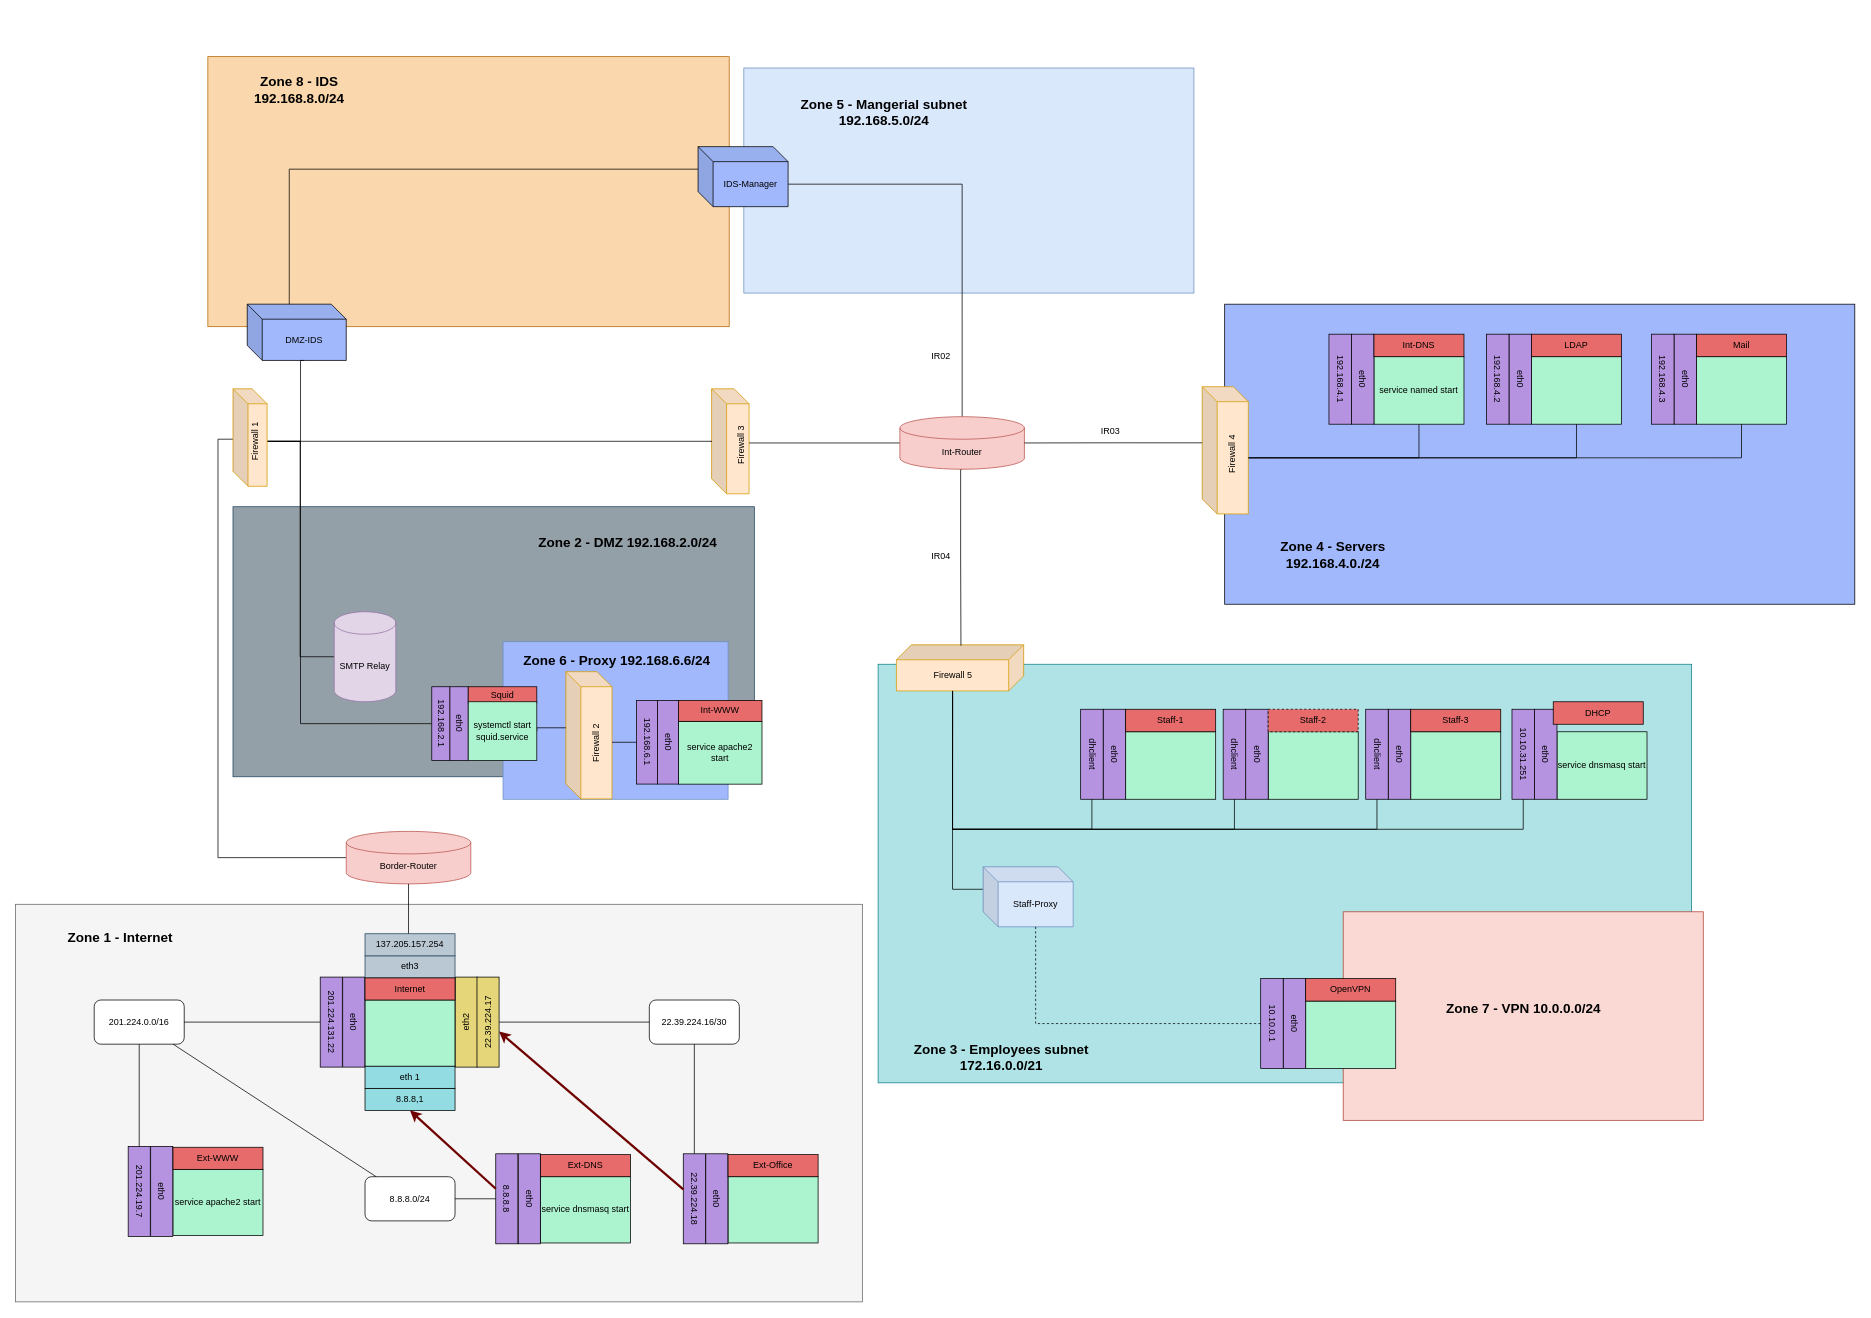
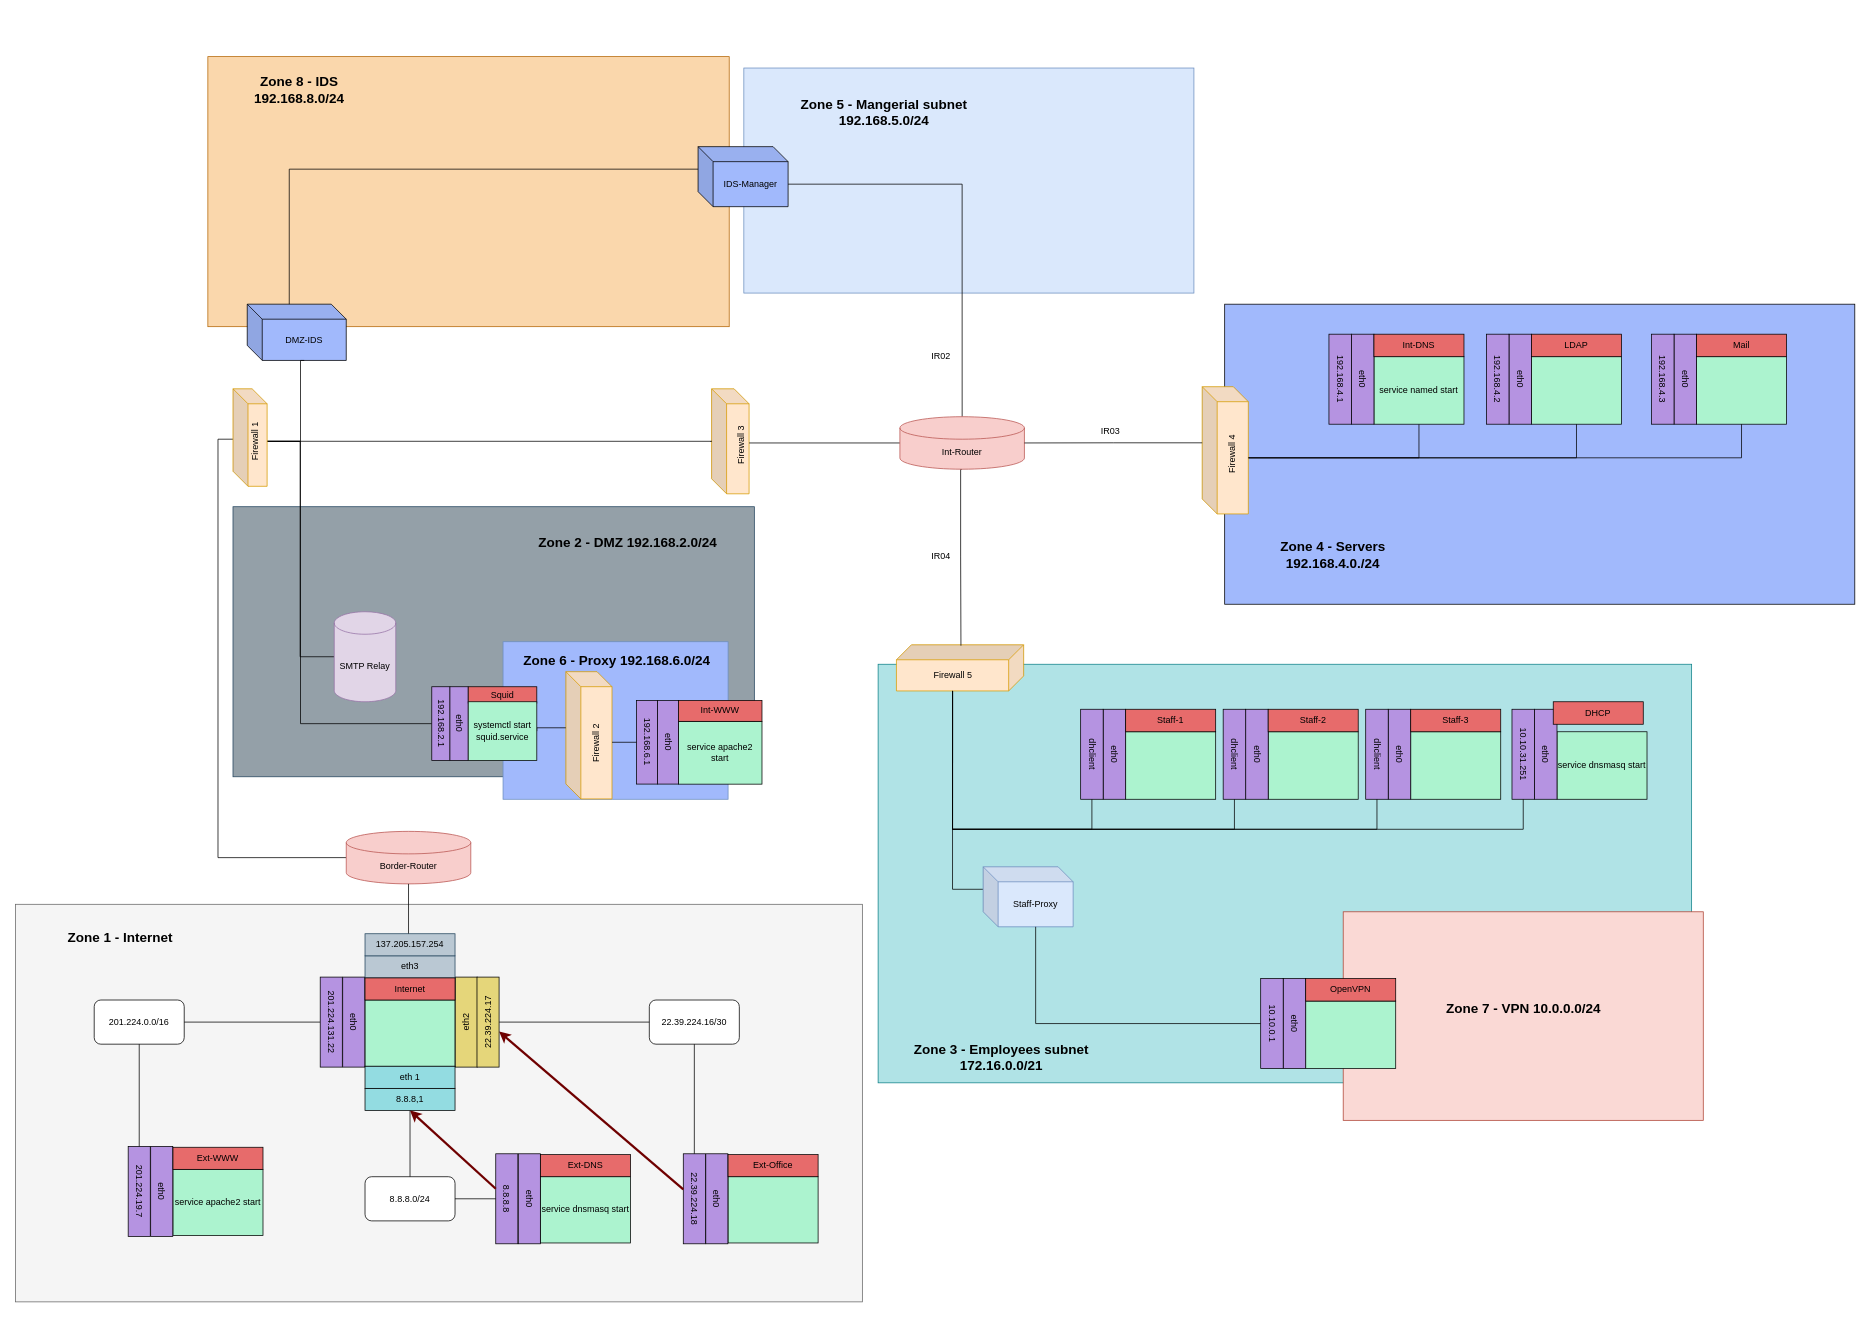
(617, 660) -> (617, 660)
(1313, 720) -> (1313, 720)
(1099, 1023) -> (1099, 1023)
(275, 1110) -> (410, 1143)
